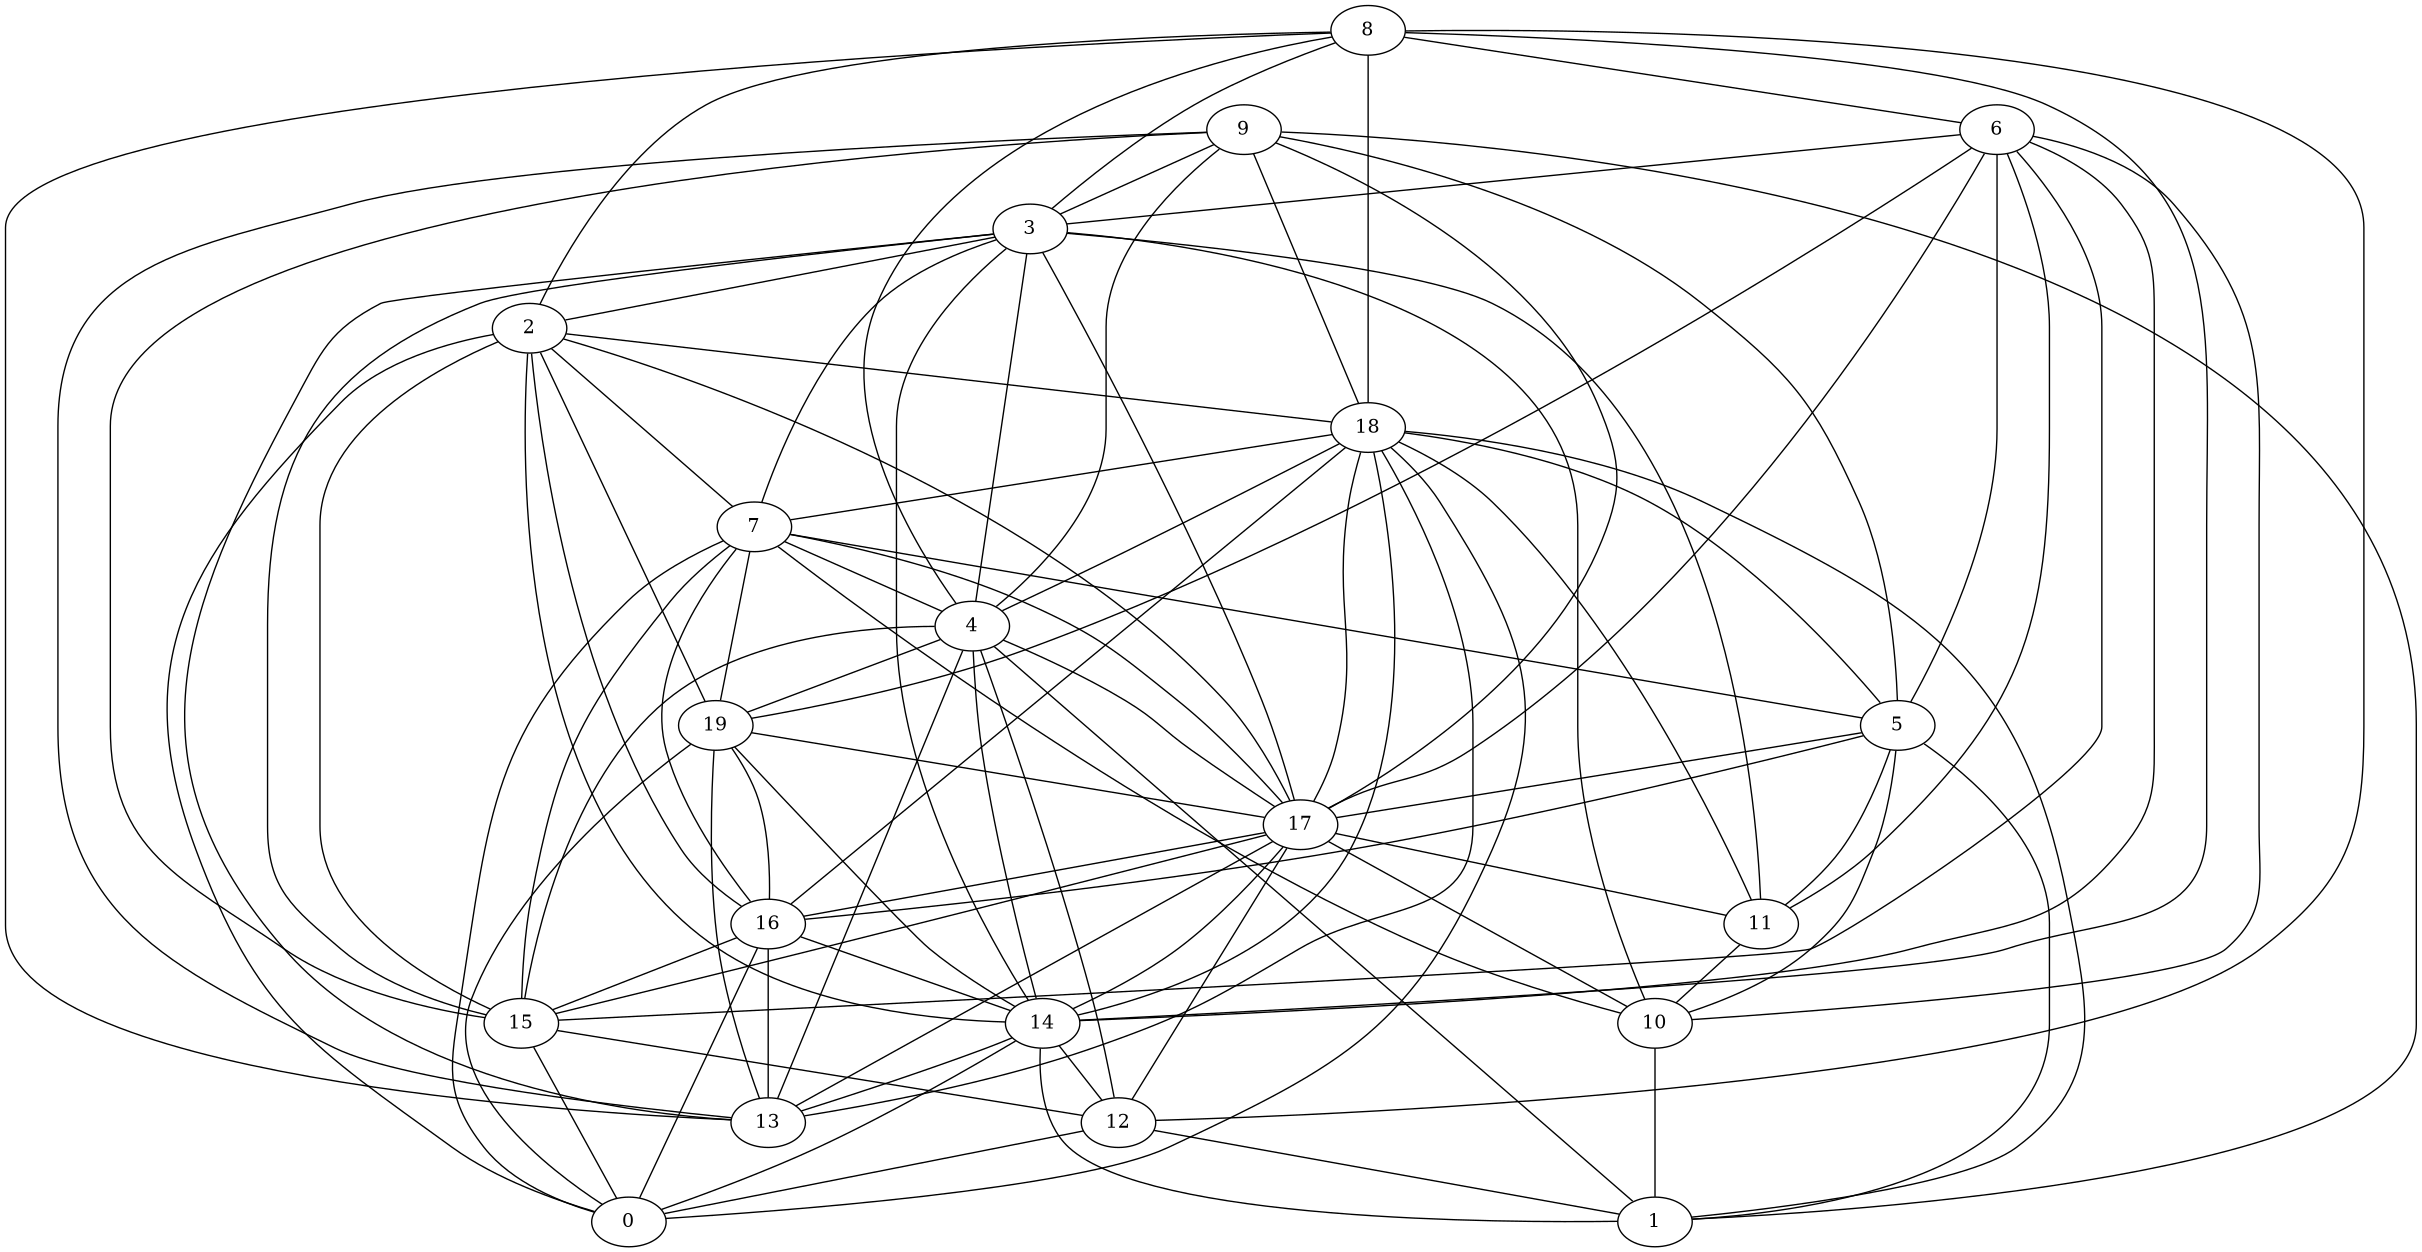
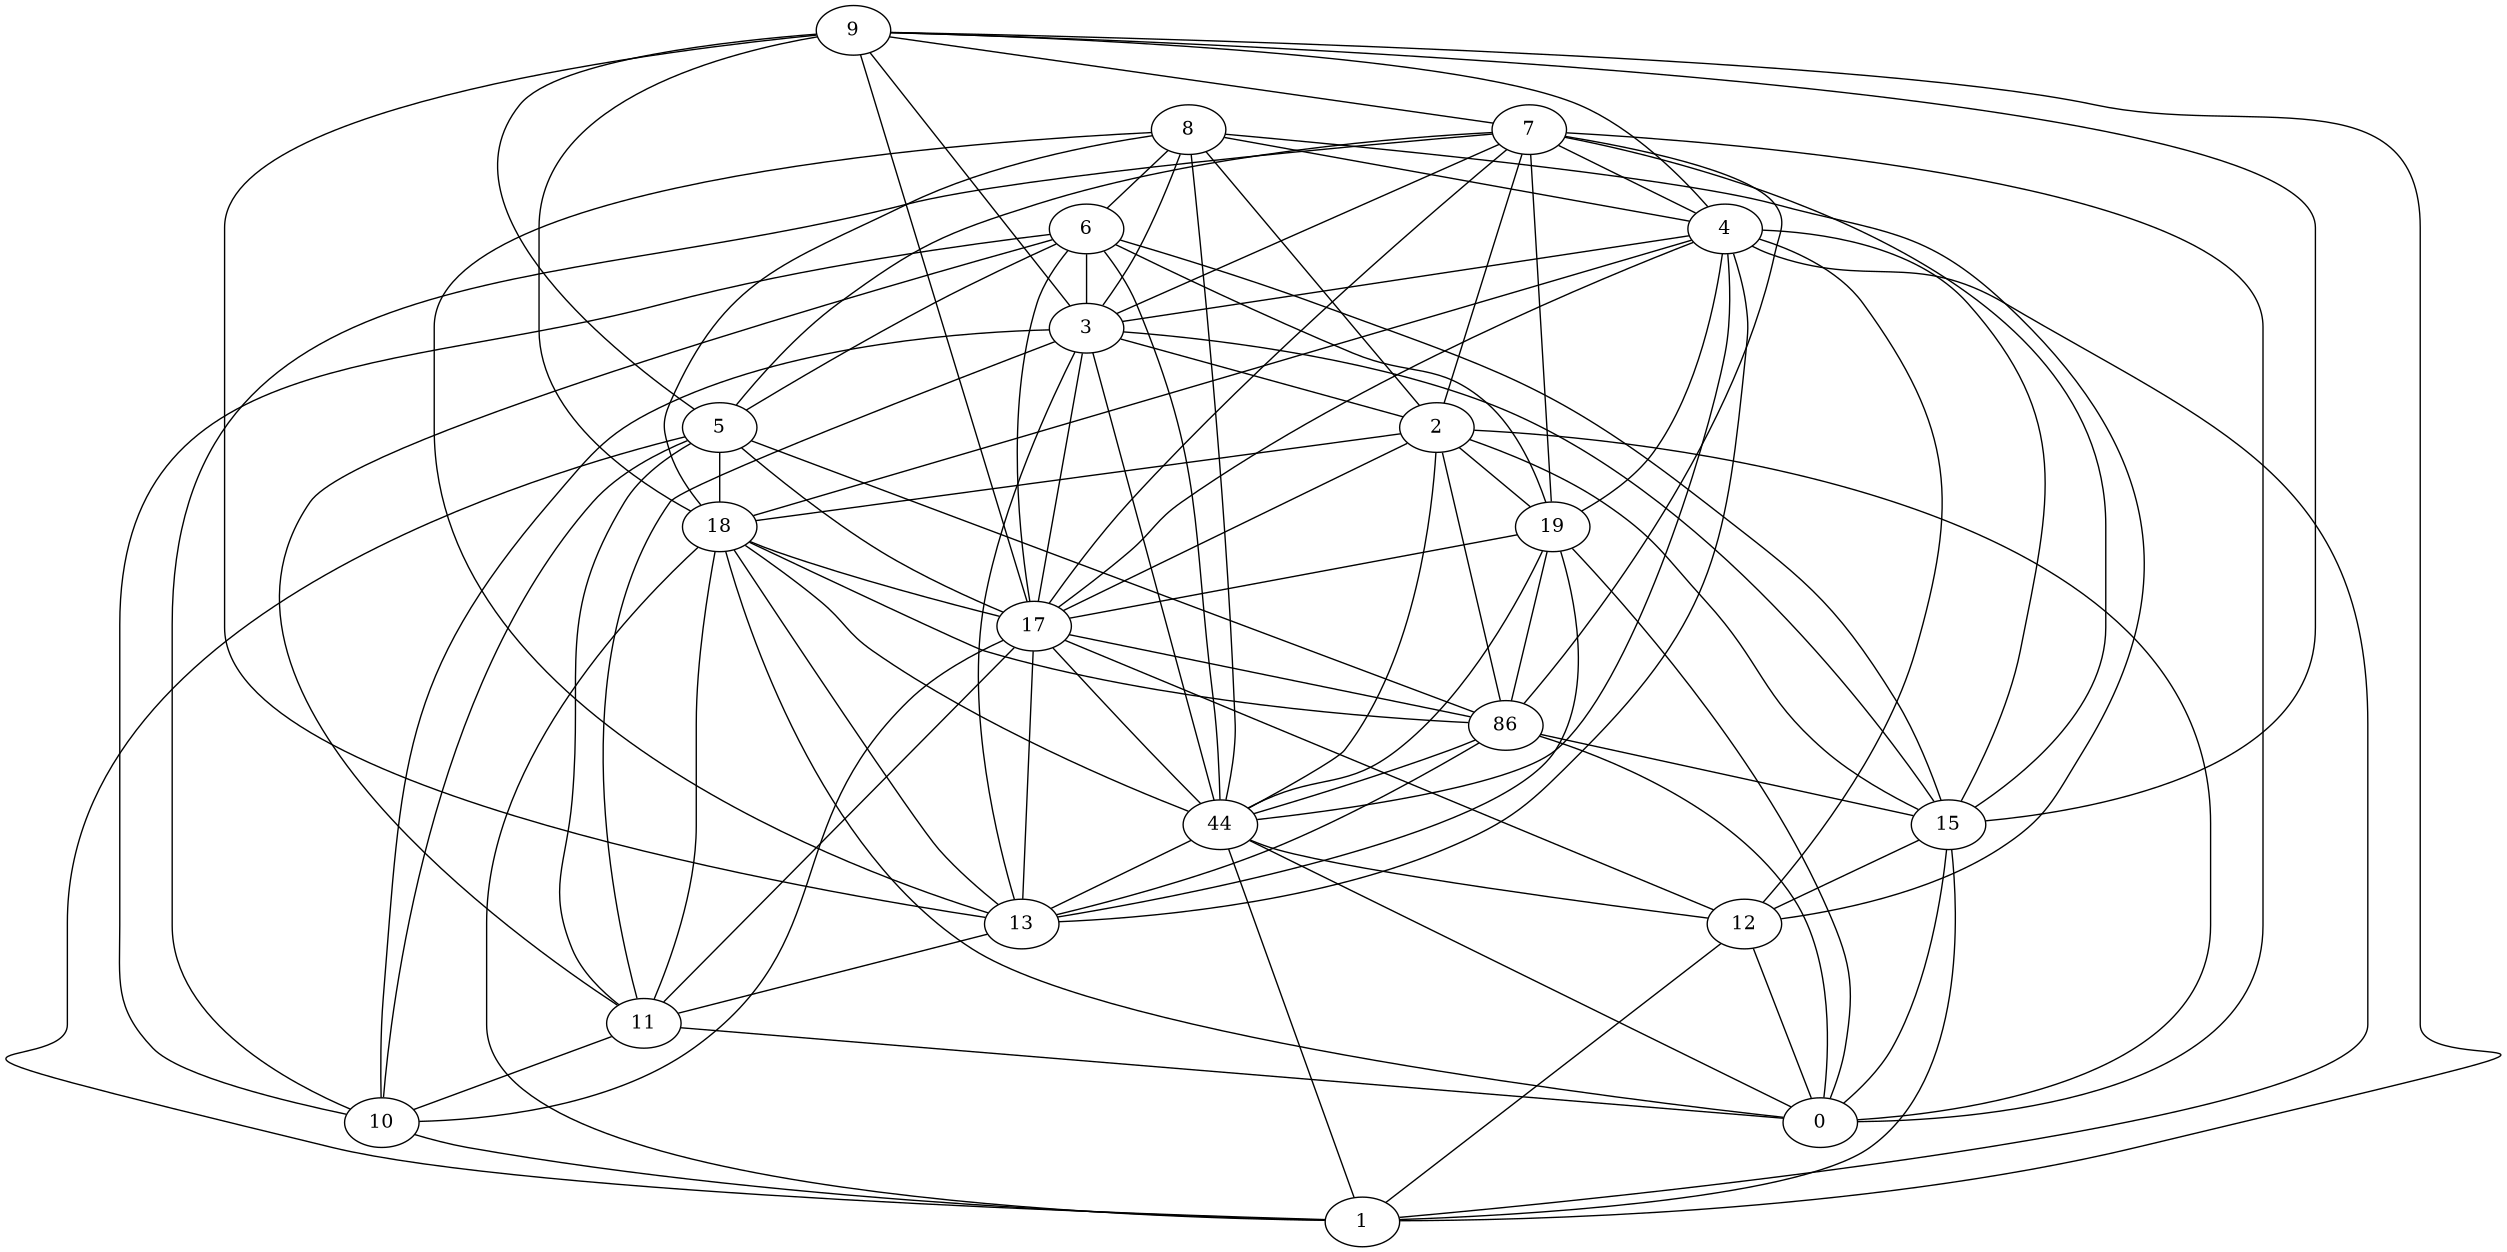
(1061, 477) -> (1192, 80)
(768, 924) -> (1506, 725)
(893, 930) -> (1853, 1156)
none -> (833, 974)
(1043, 1023) -> (1220, 825)
none -> (1232, 1073)
